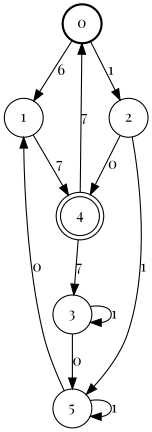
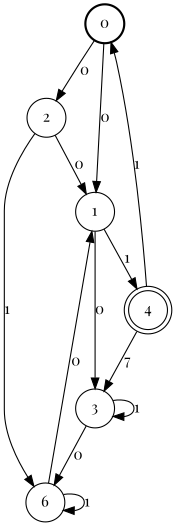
(62, 71) -> (105, 118)
(111, 71) -> (85, 71)
(85, 118) -> (137, 165)
(108, 160) -> (68, 160)
(60, 165) -> (128, 259)
none -> (95, 305)
(72, 408) -> (45, 502)
